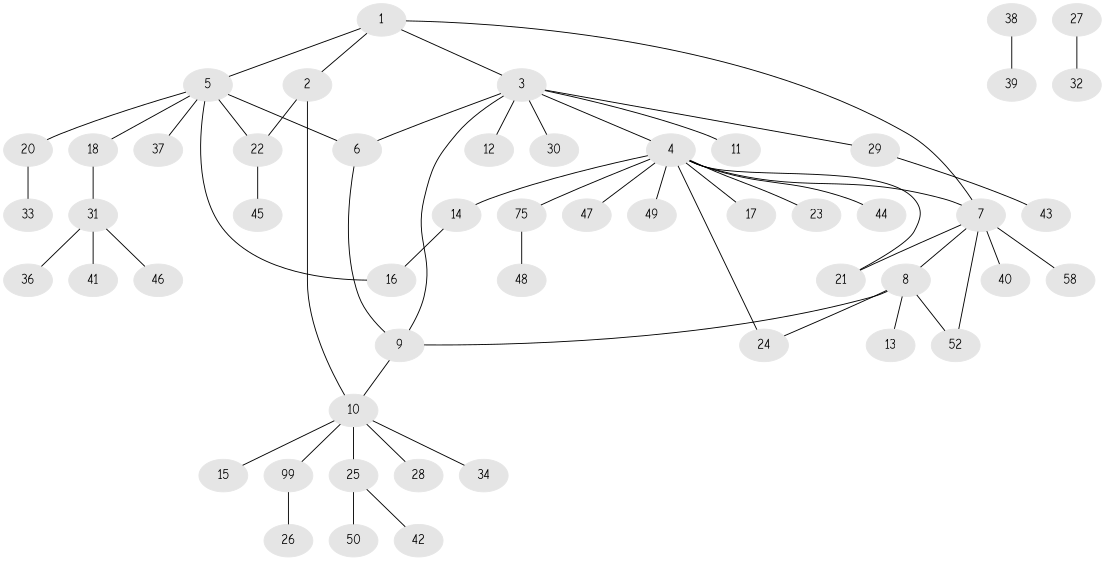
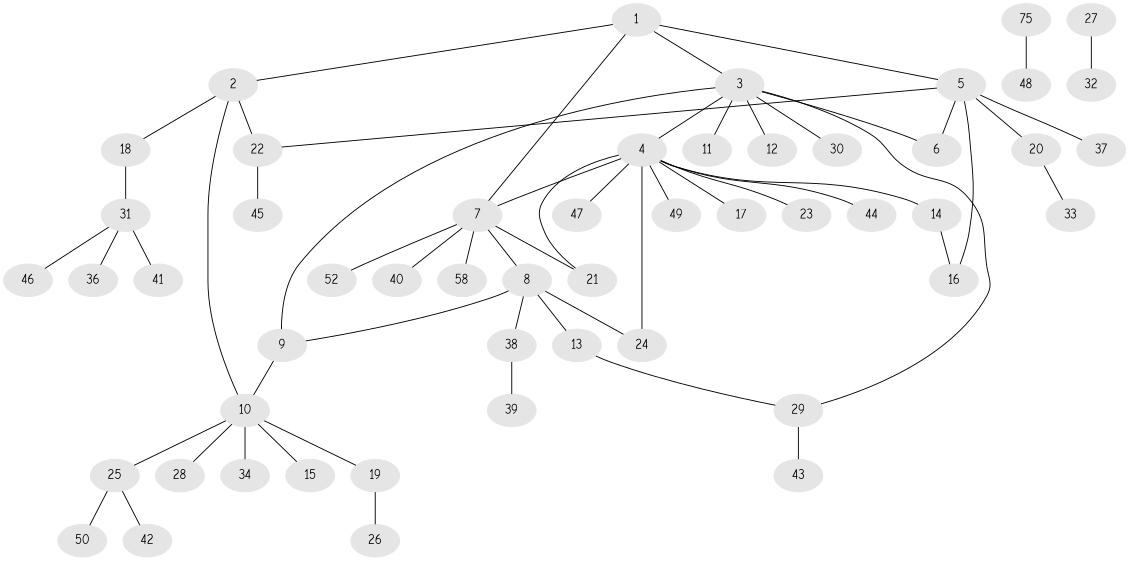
(151, 117) -> (179, 118)
(595, 181) -> none
(350, 254) -> none
(931, 313) -> (519, 313)
none -> (684, 384)
(288, 476) -> (375, 476)
